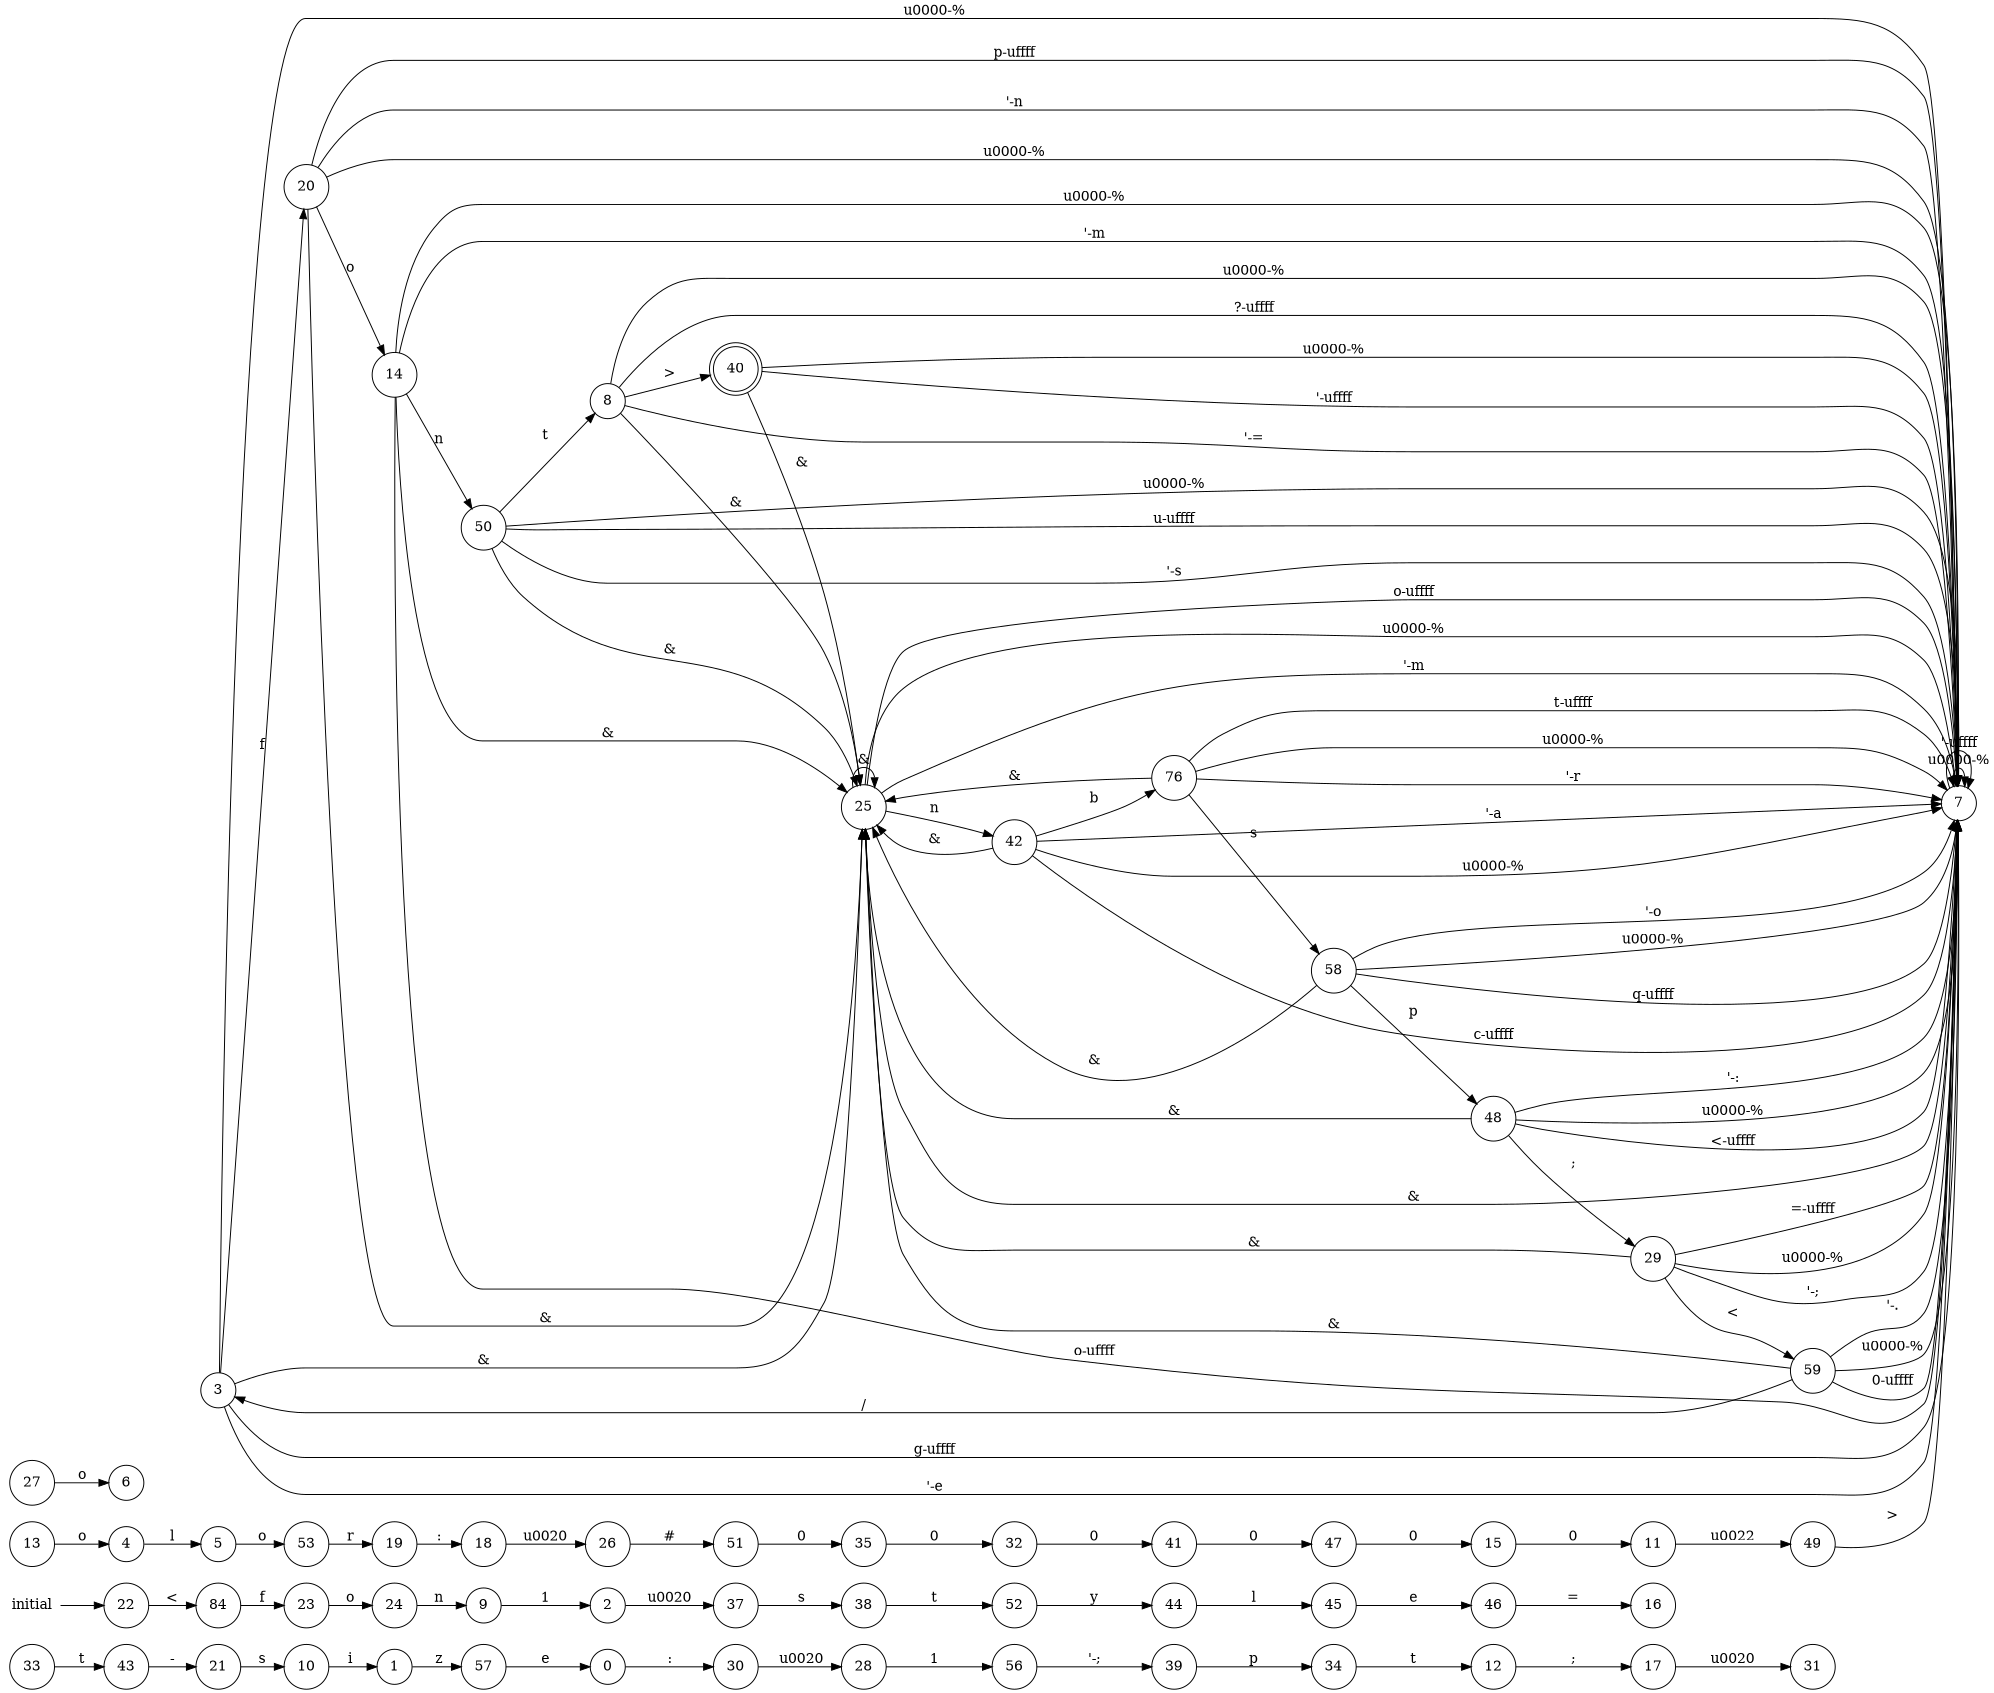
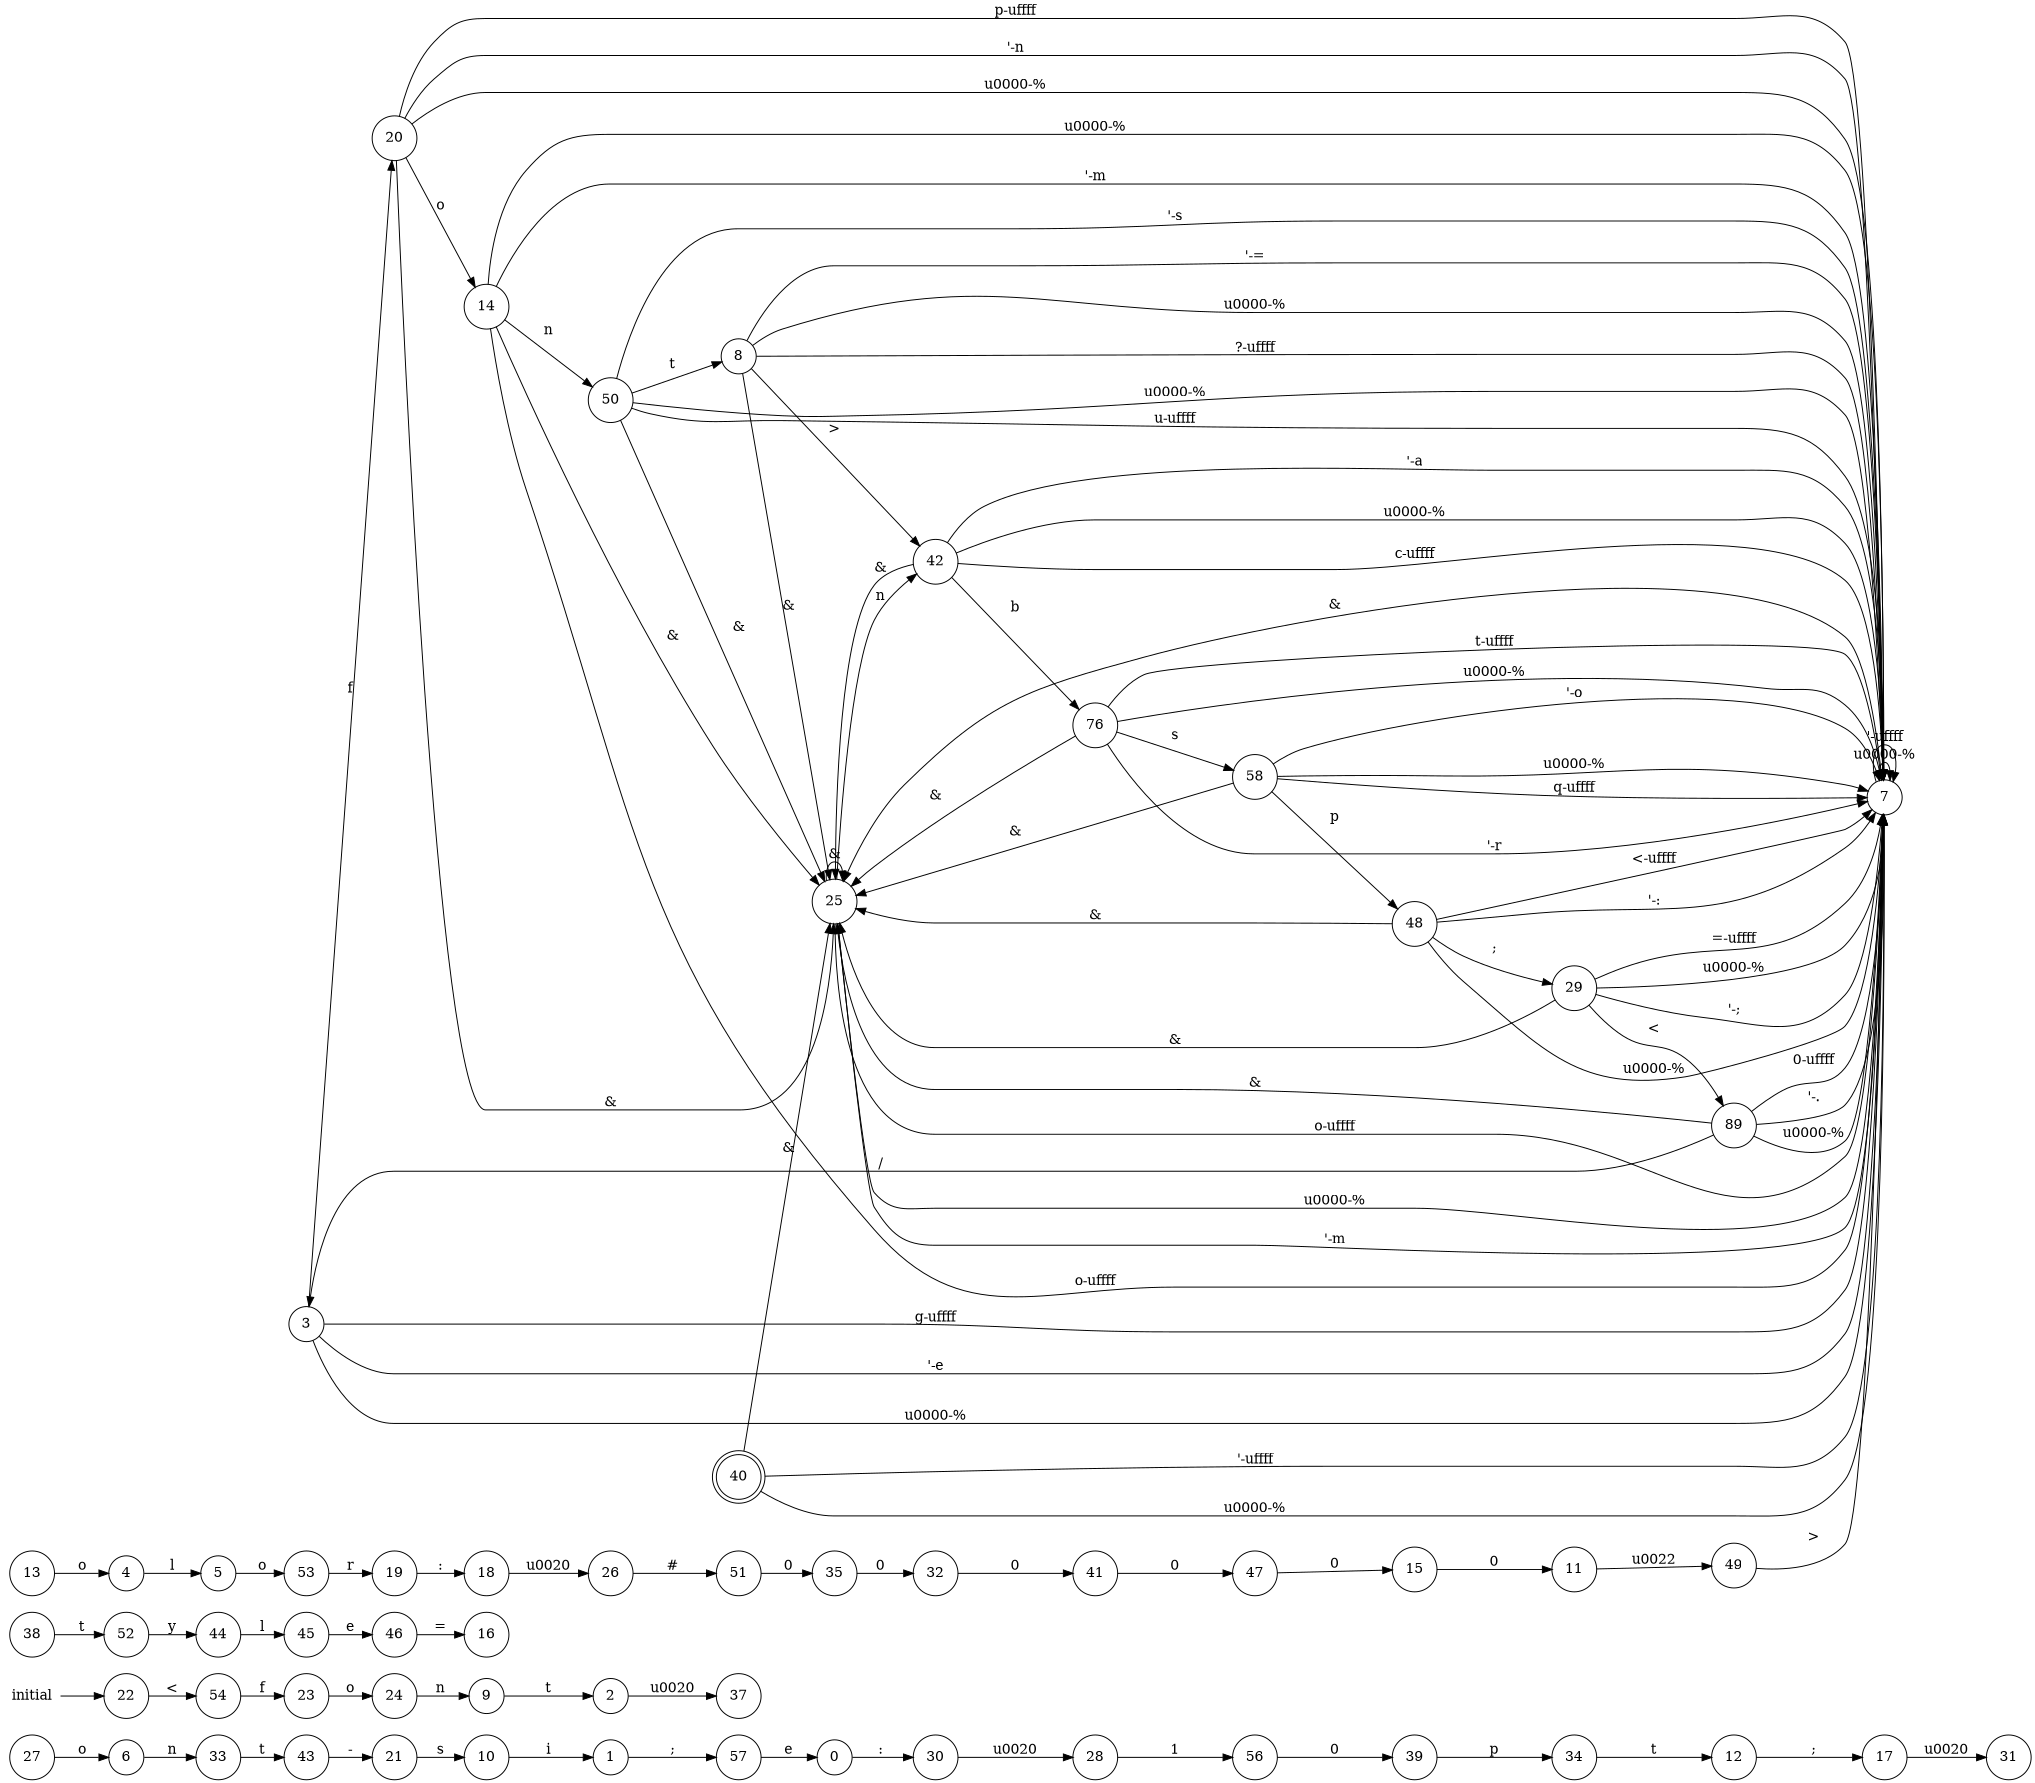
(663, 387) -> (832, 454)
(775, 1360) -> none
(1813, 1371) -> (1734, 1125)
(546, 1598) -> (549, 1689)
(218, 1605) -> (218, 1696)
(795, 1605) -> none
(439, 1659) -> (673, 1750)
(1094, 1659) -> (1335, 1750)
none -> (165, 1757)
